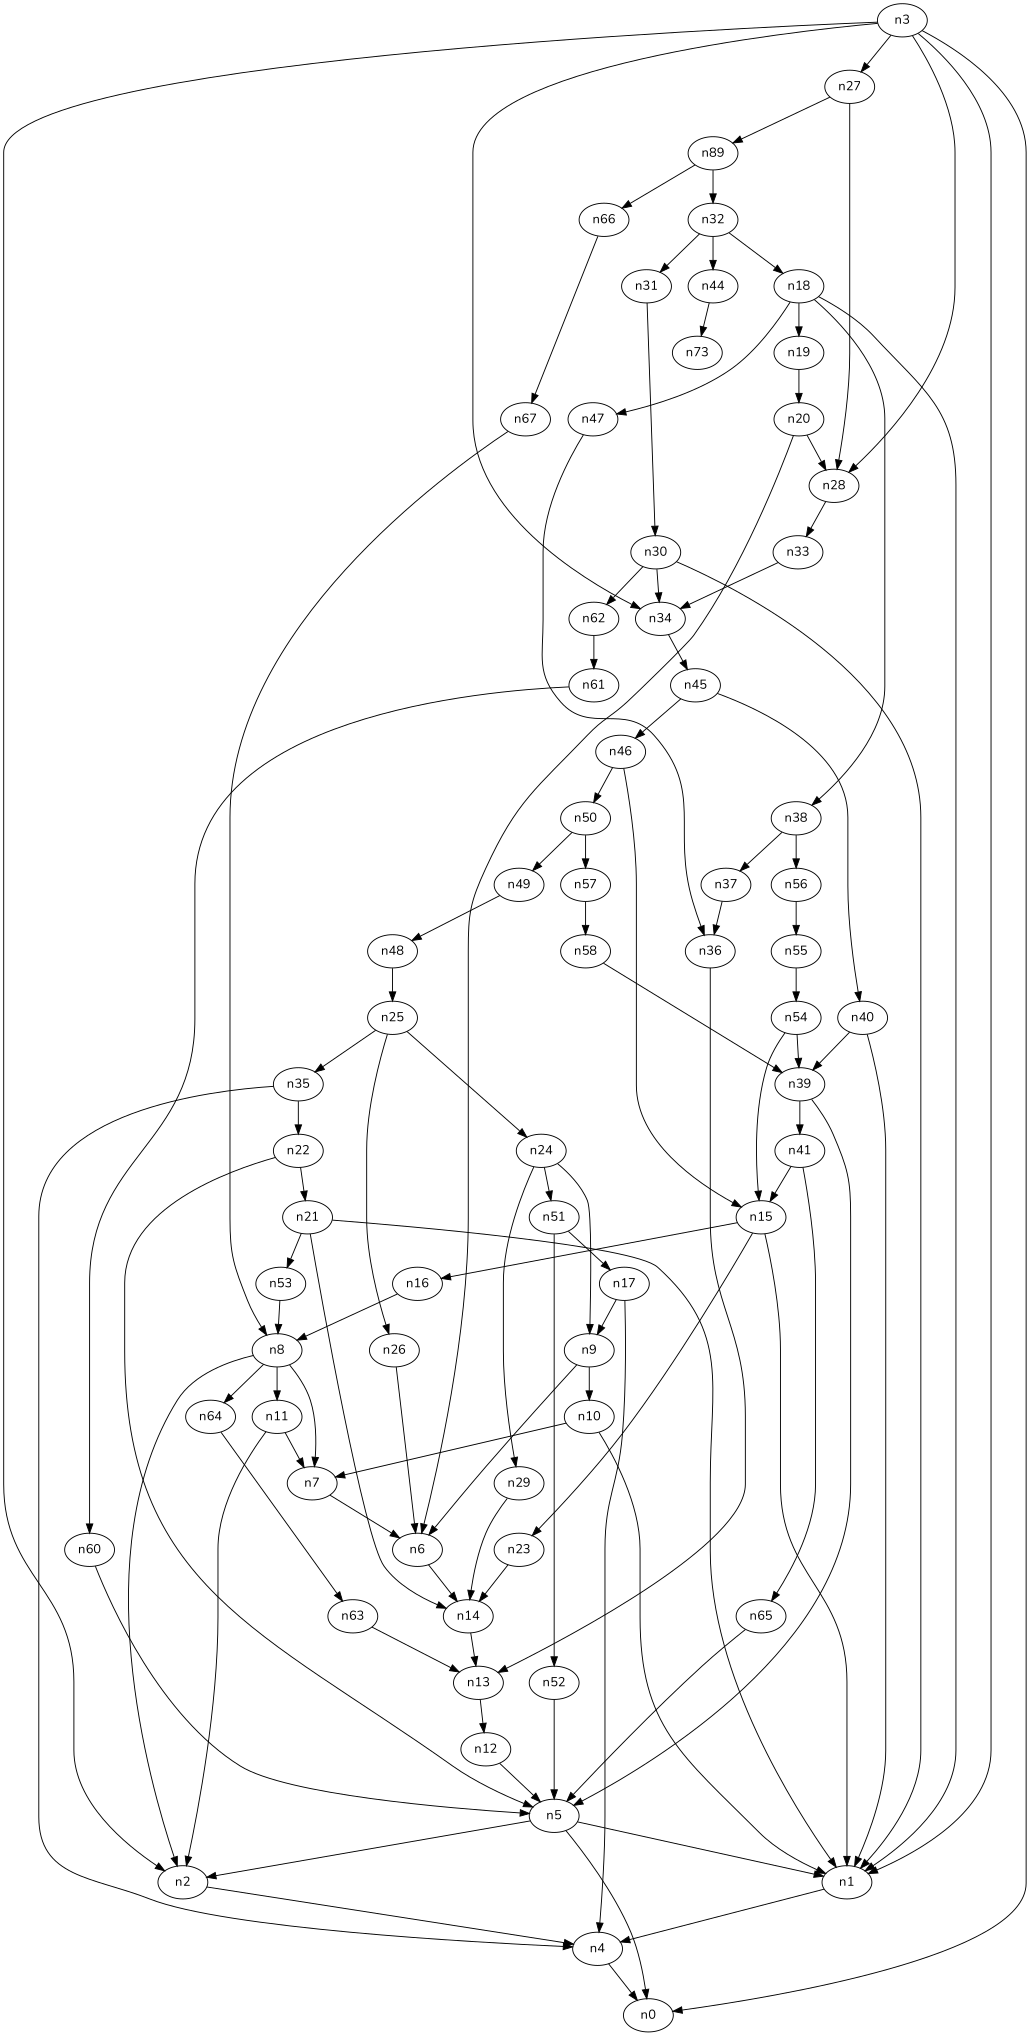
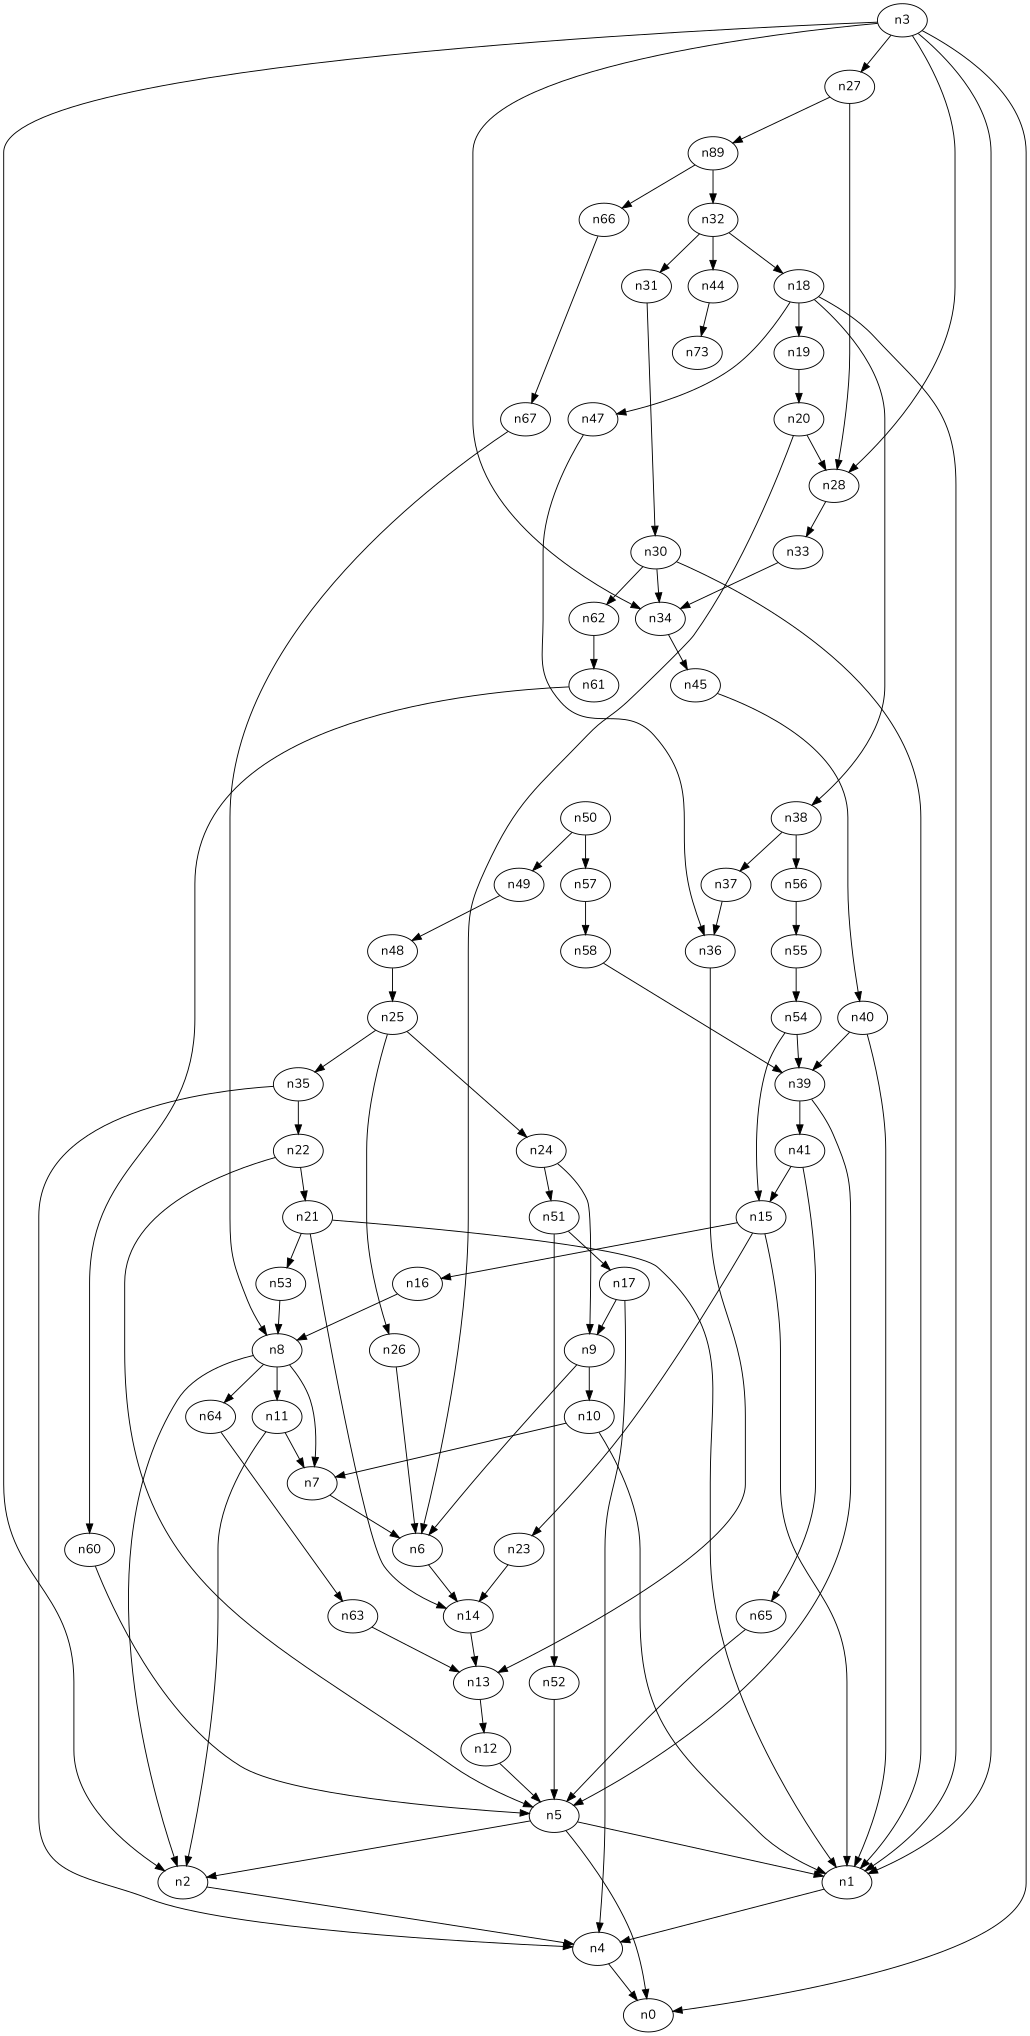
(621, 752) -> none
(519, 1483) -> none
